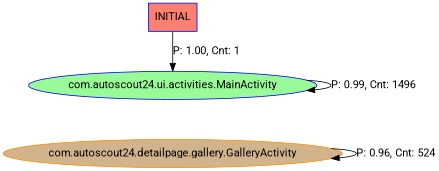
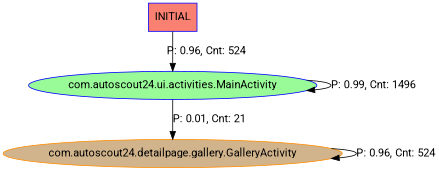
(206, 51) -> (206, 51)
none -> (173, 116)
